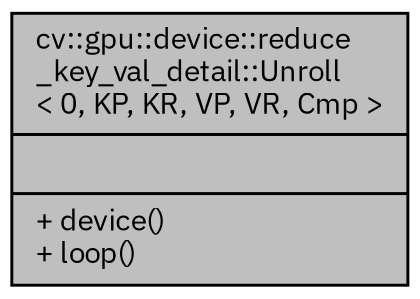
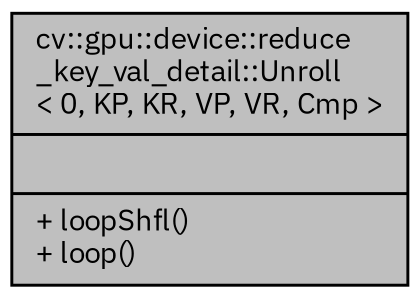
(100, 222) -> (112, 222)
